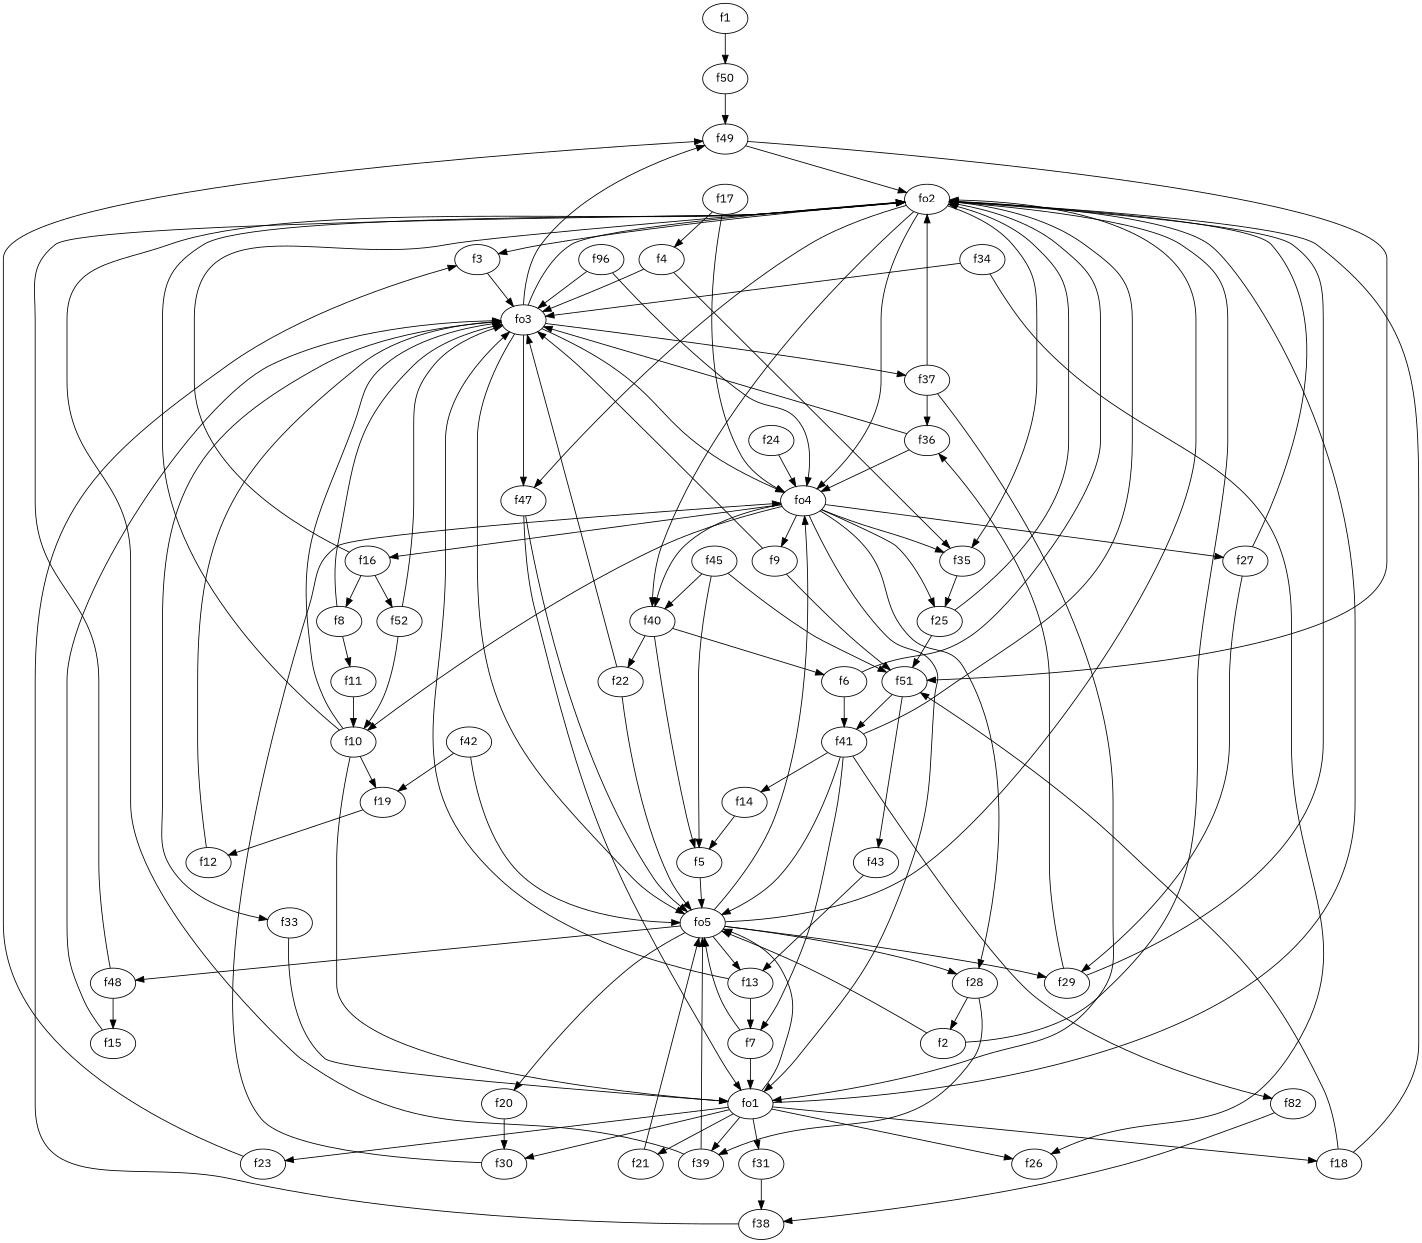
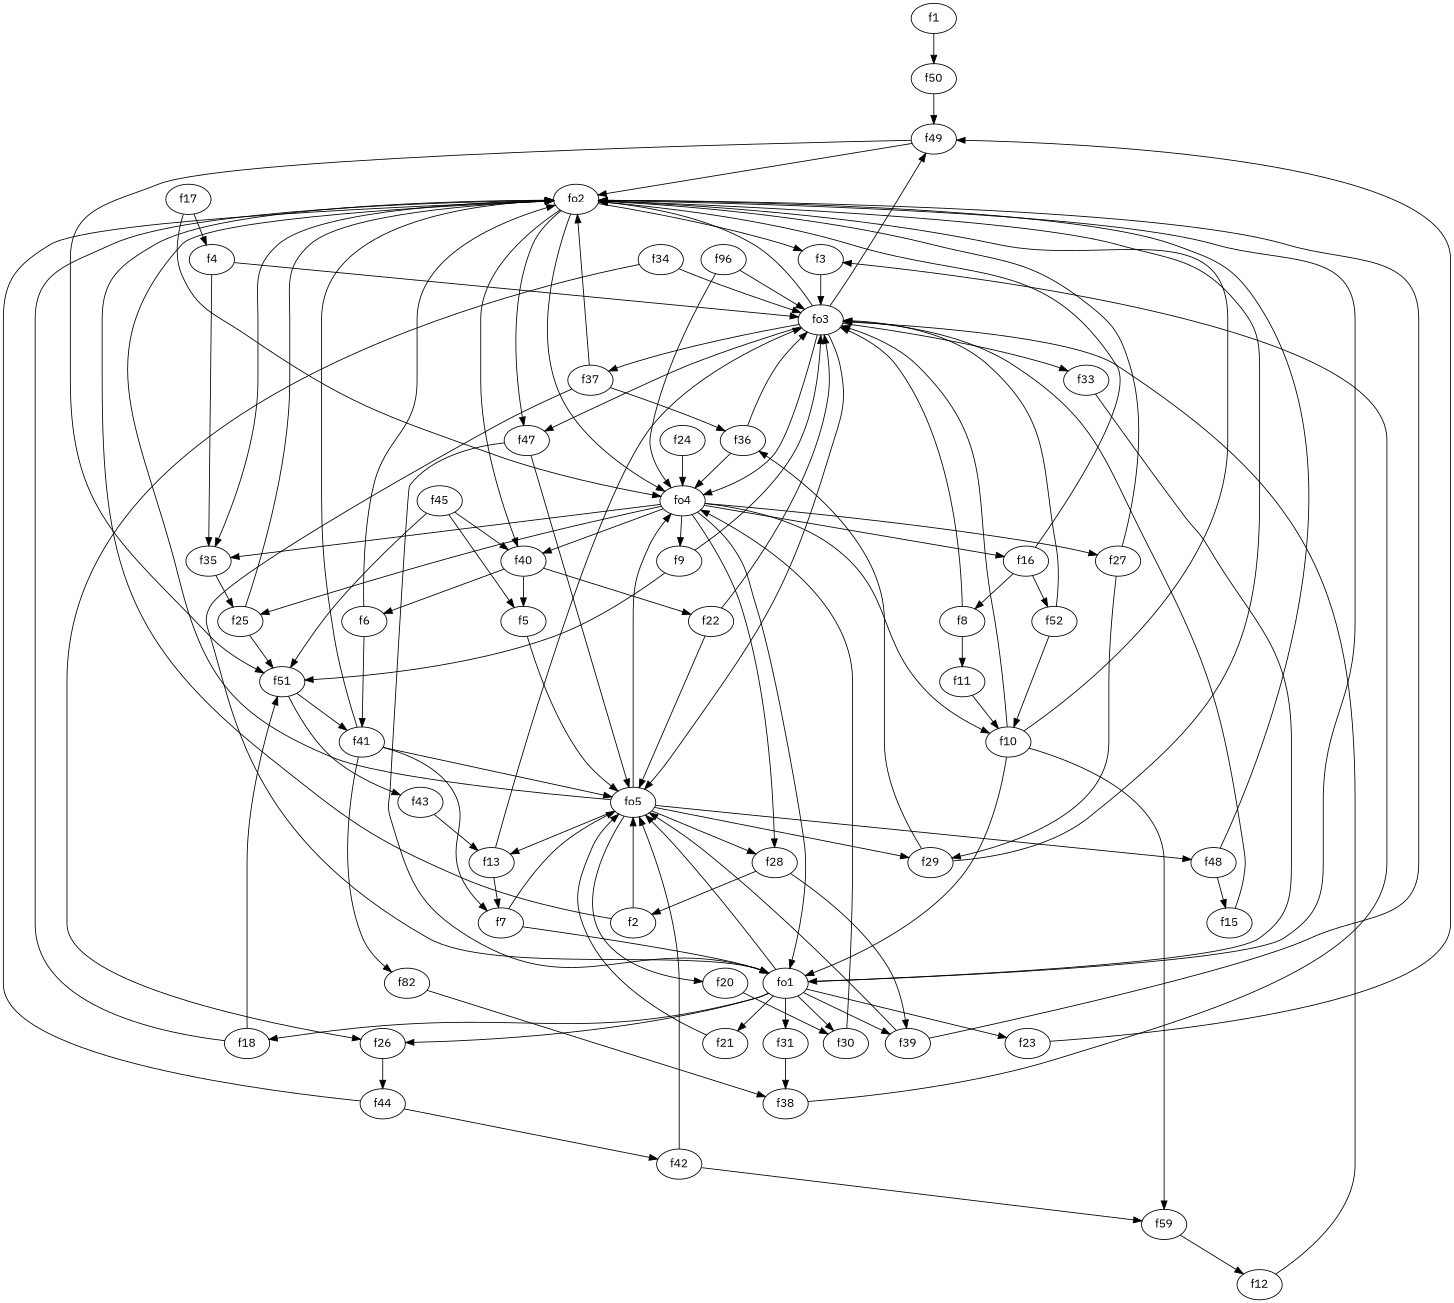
(383, 802) -> (1164, 1224)
(745, 802) -> none
none -> (383, 1104)
